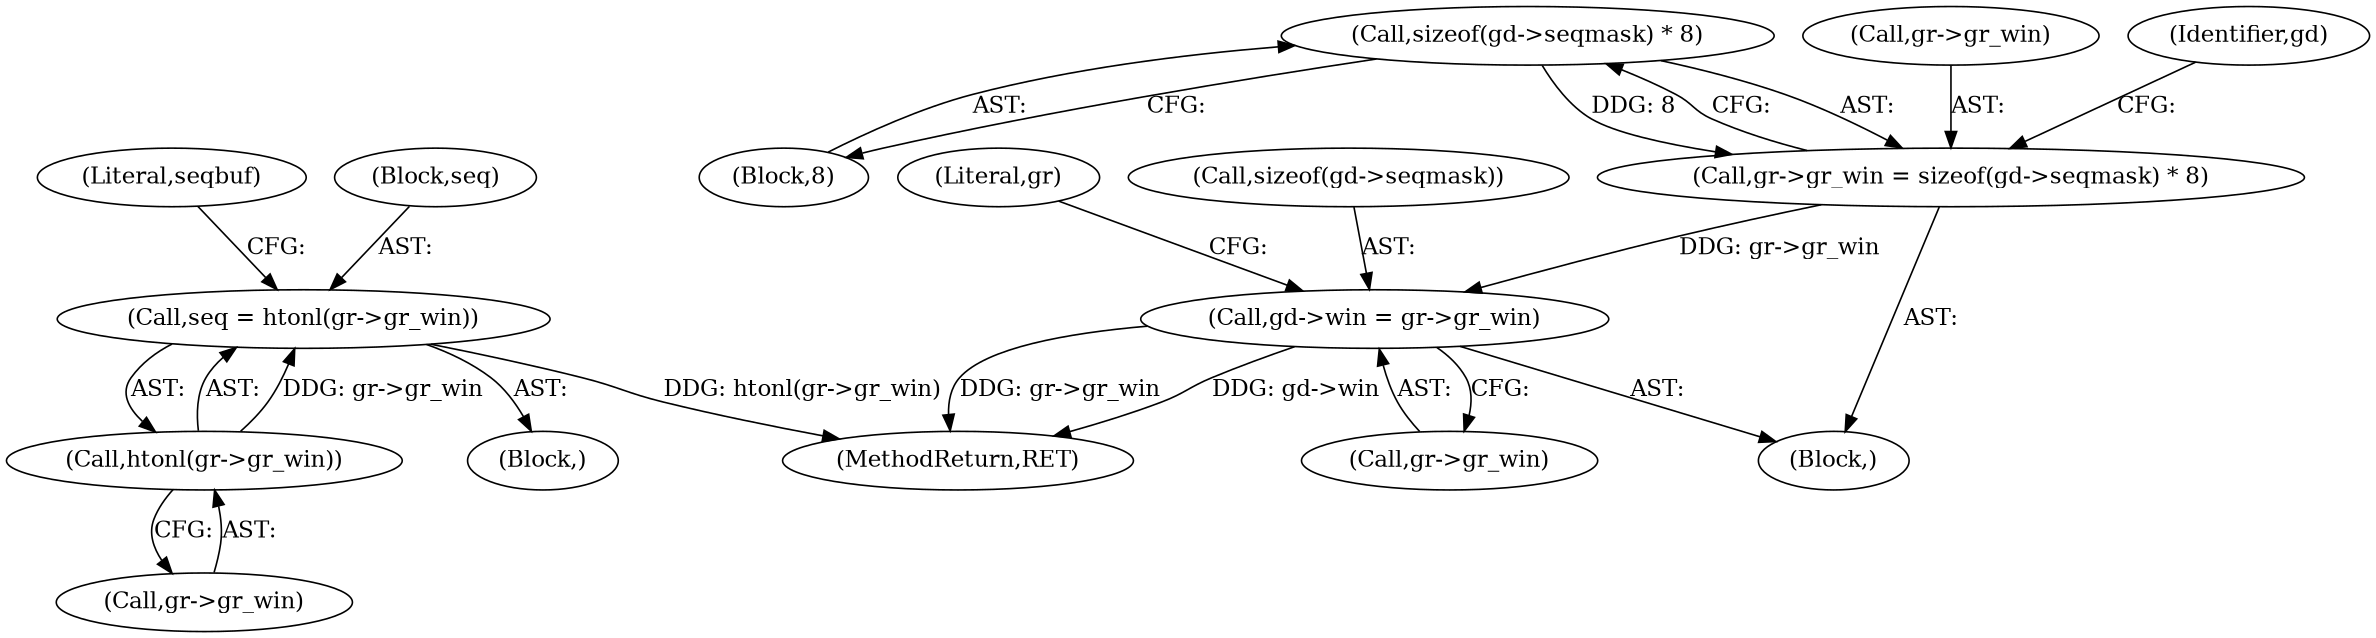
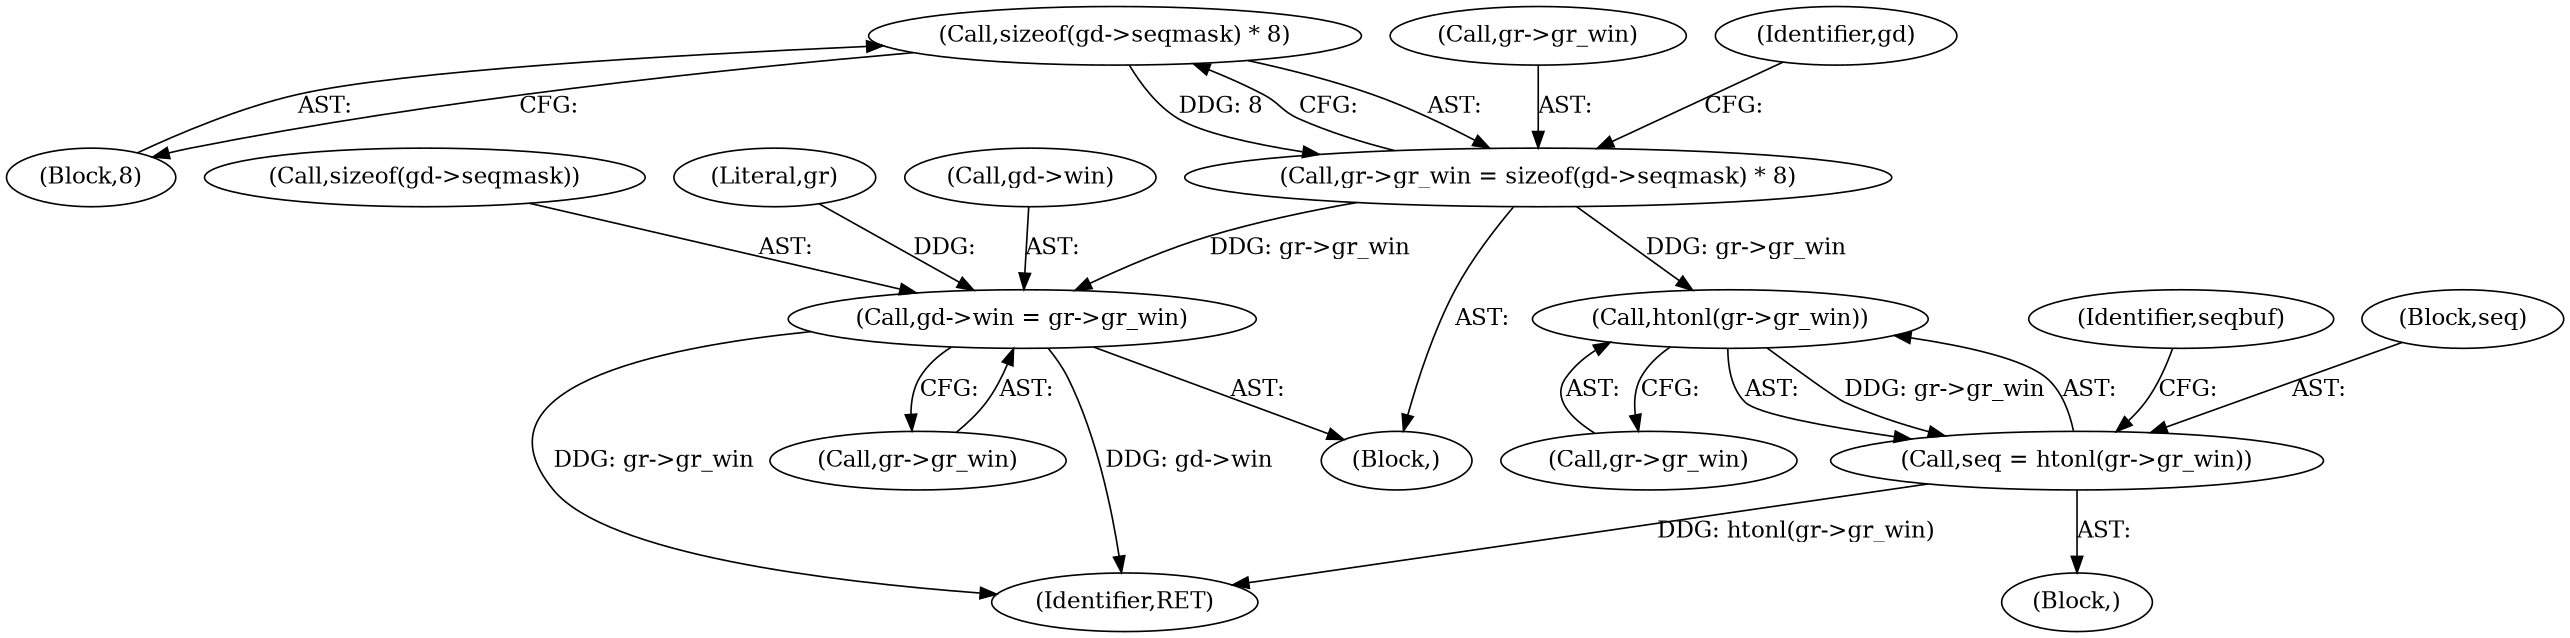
(172, 177) -> (2181, 319)
none -> (1030, 177)
none -> (1628, 244)
(1242, 248) -> (948, 248)
(958, 461) -> (1125, 602)
